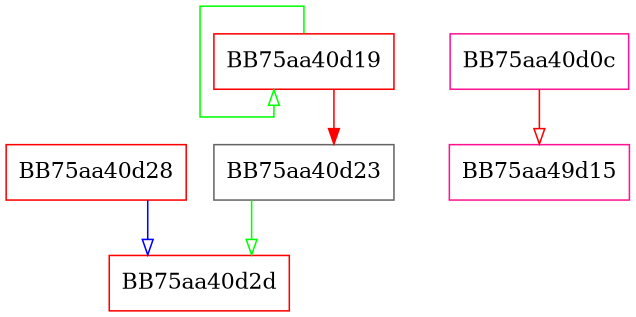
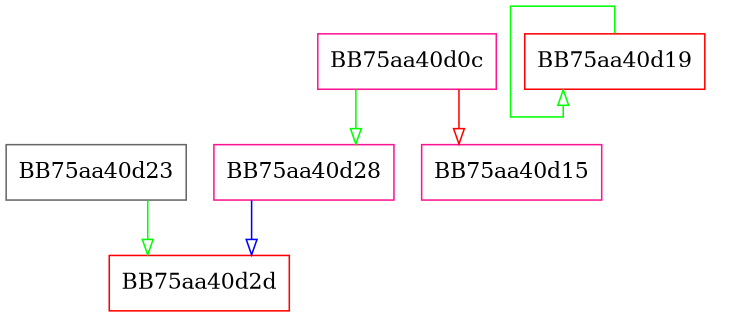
(334, 109) -> none
none -> (356, 109)
(96, 172) -> (304, 172)
(539, 172) -> (512, 172)
